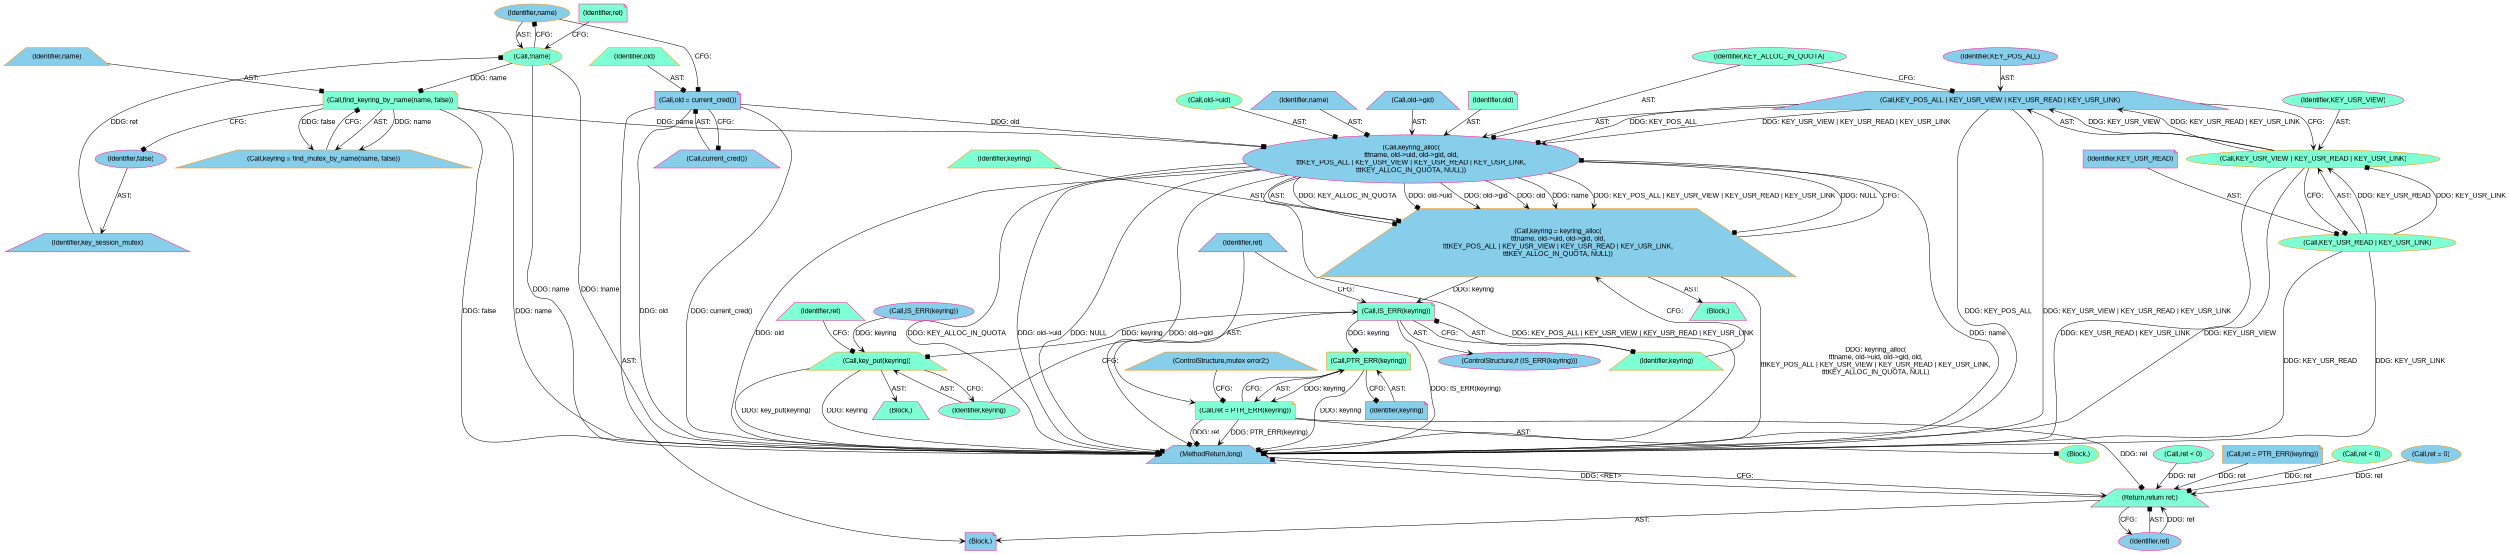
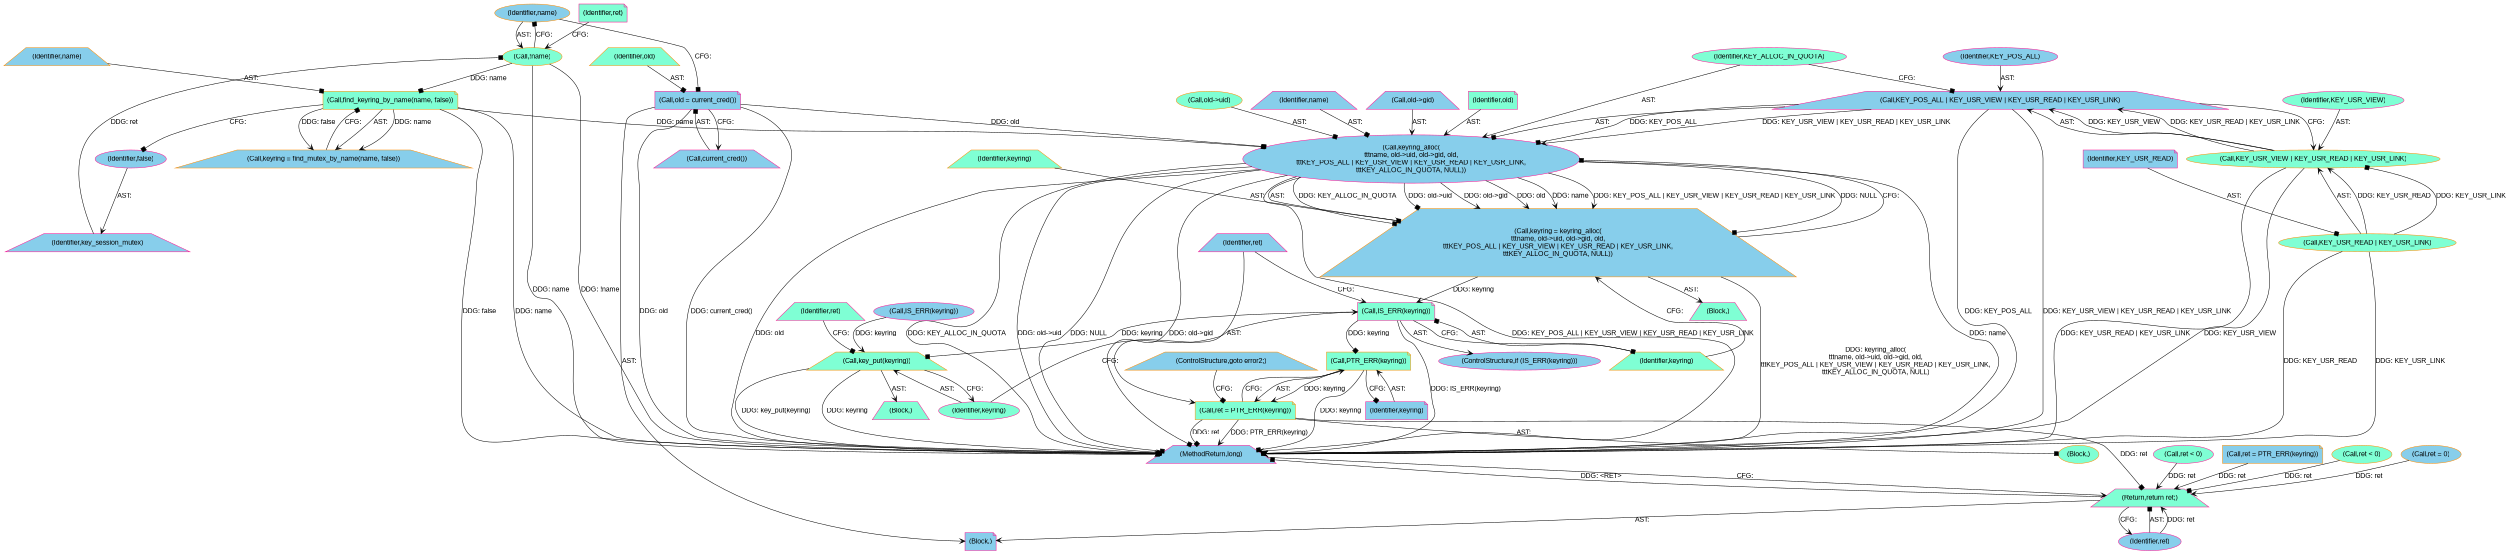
(717, 125) -> (717, 125)
(2311, 206) -> none
(1221, 361) -> (1221, 361)
